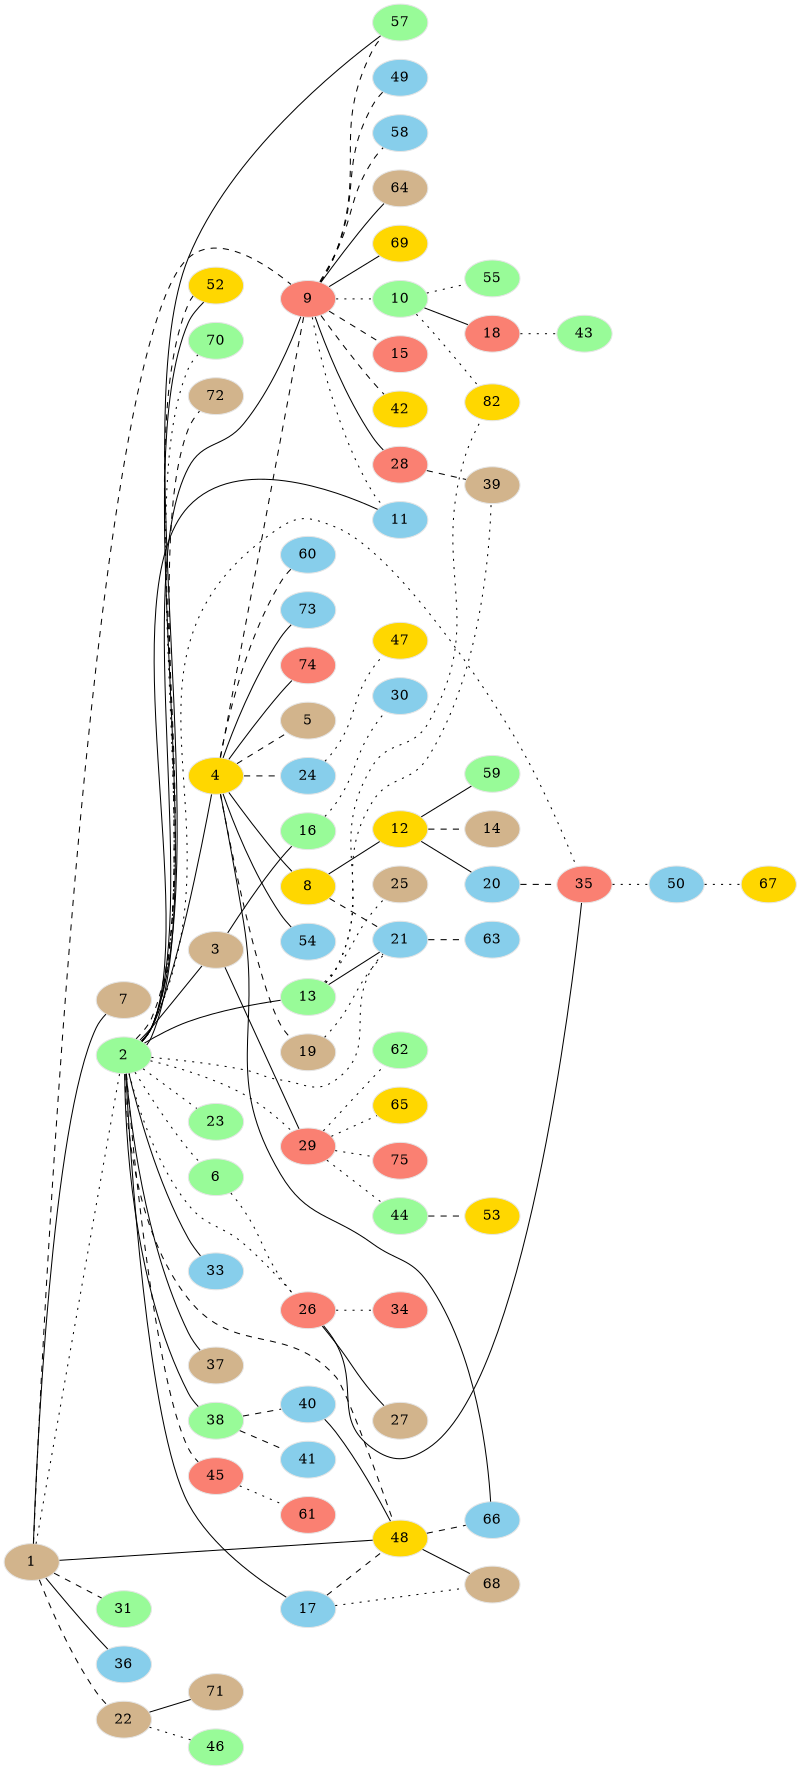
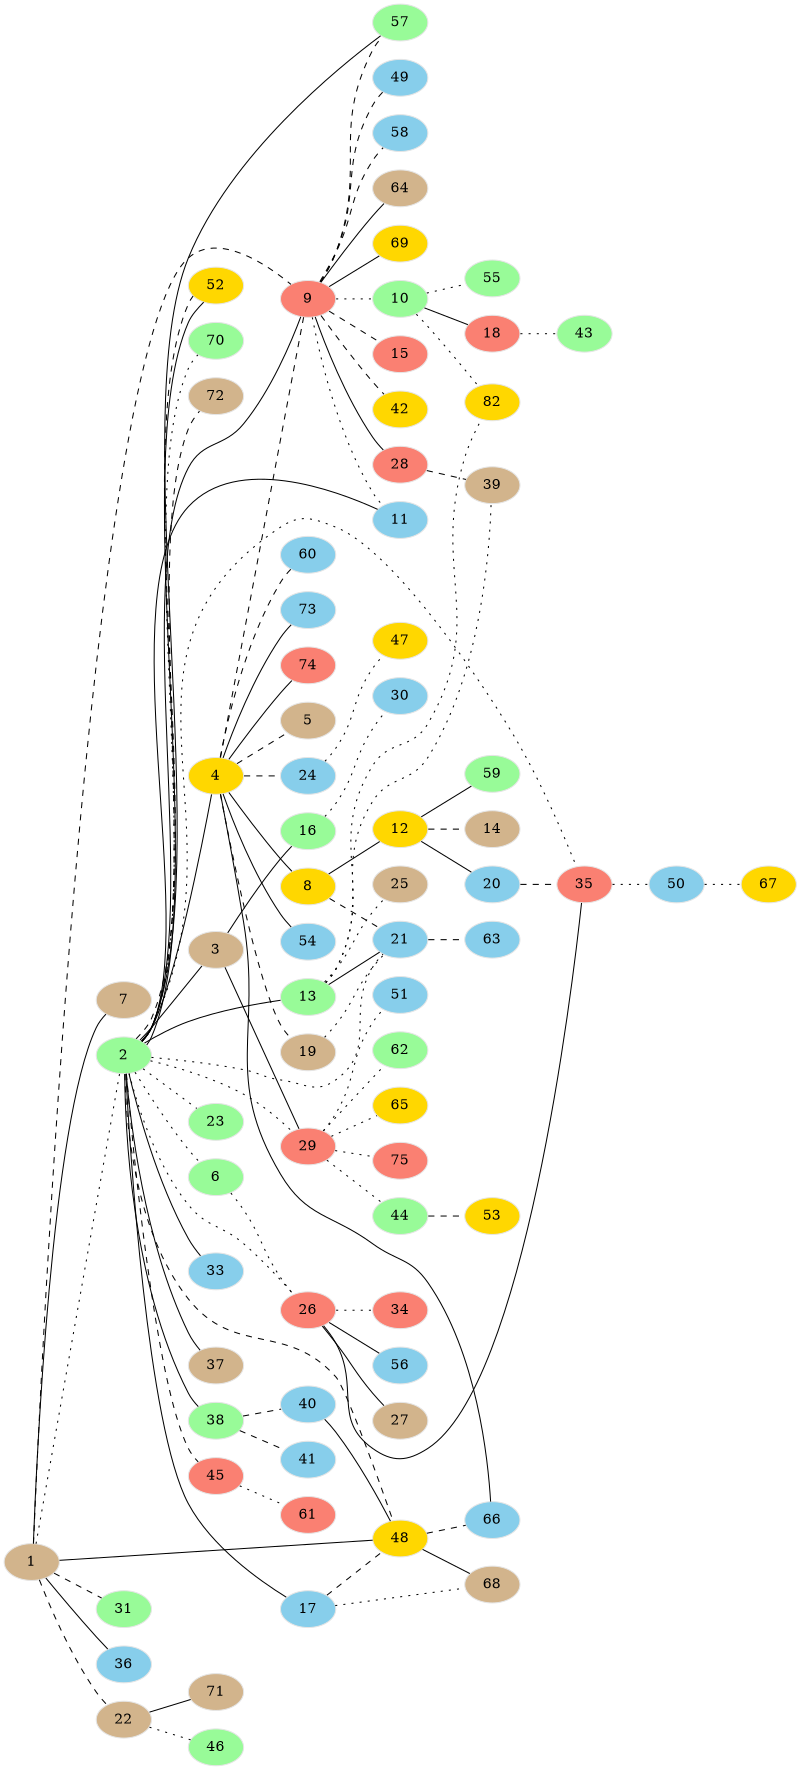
none -> (400, 995)
none -> (400, 1365)
